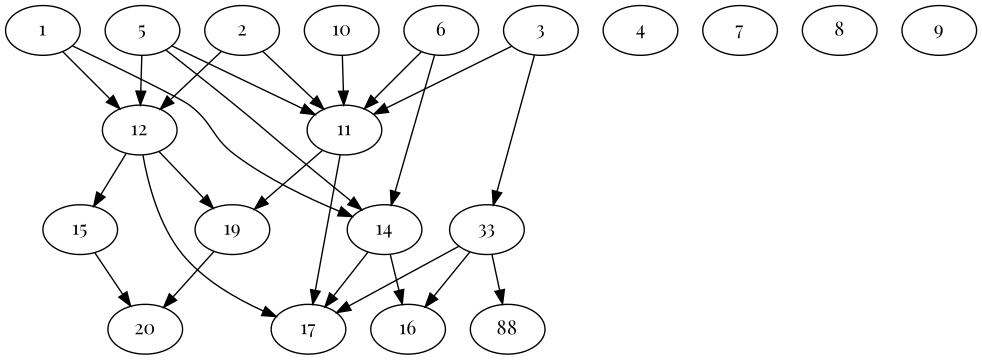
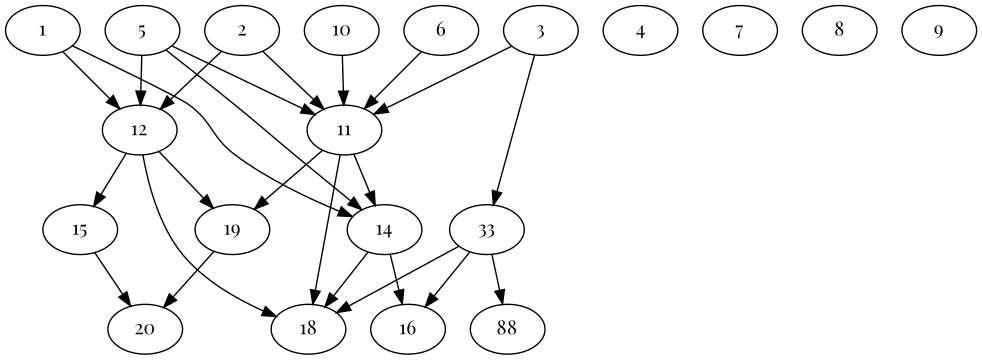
(415, 123) -> (362, 173)
(308, 329) -> (308, 329)
